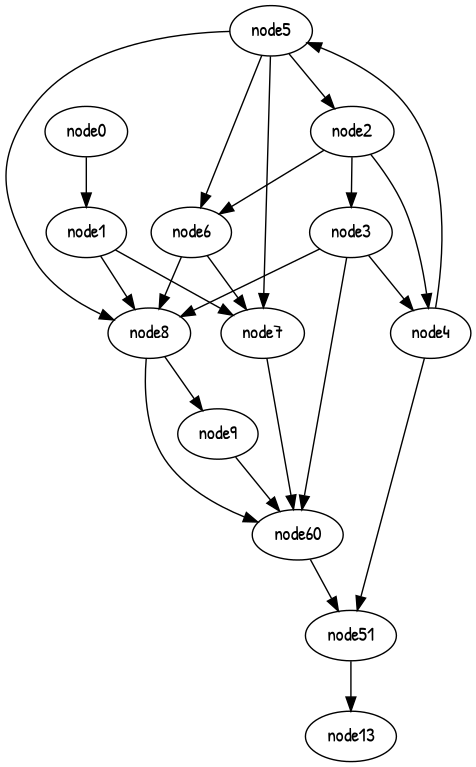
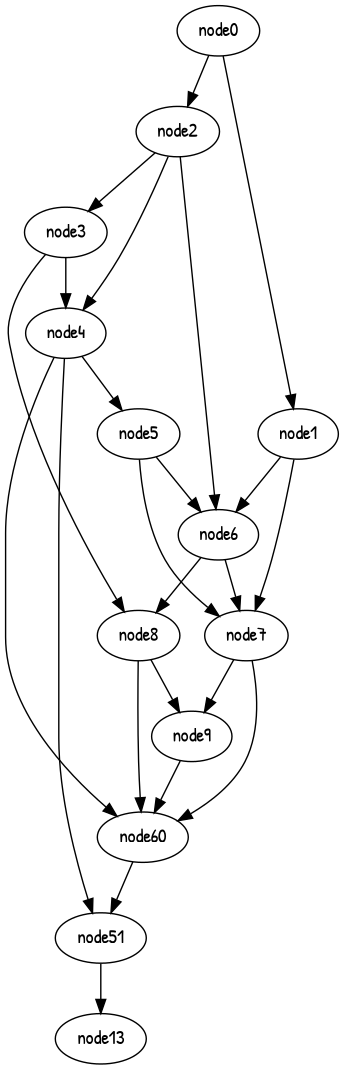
(307, 76) -> (201, 74)
(24, 121) -> none
(114, 277) -> (263, 479)
(326, 377) -> (6, 595)
none -> (222, 680)
